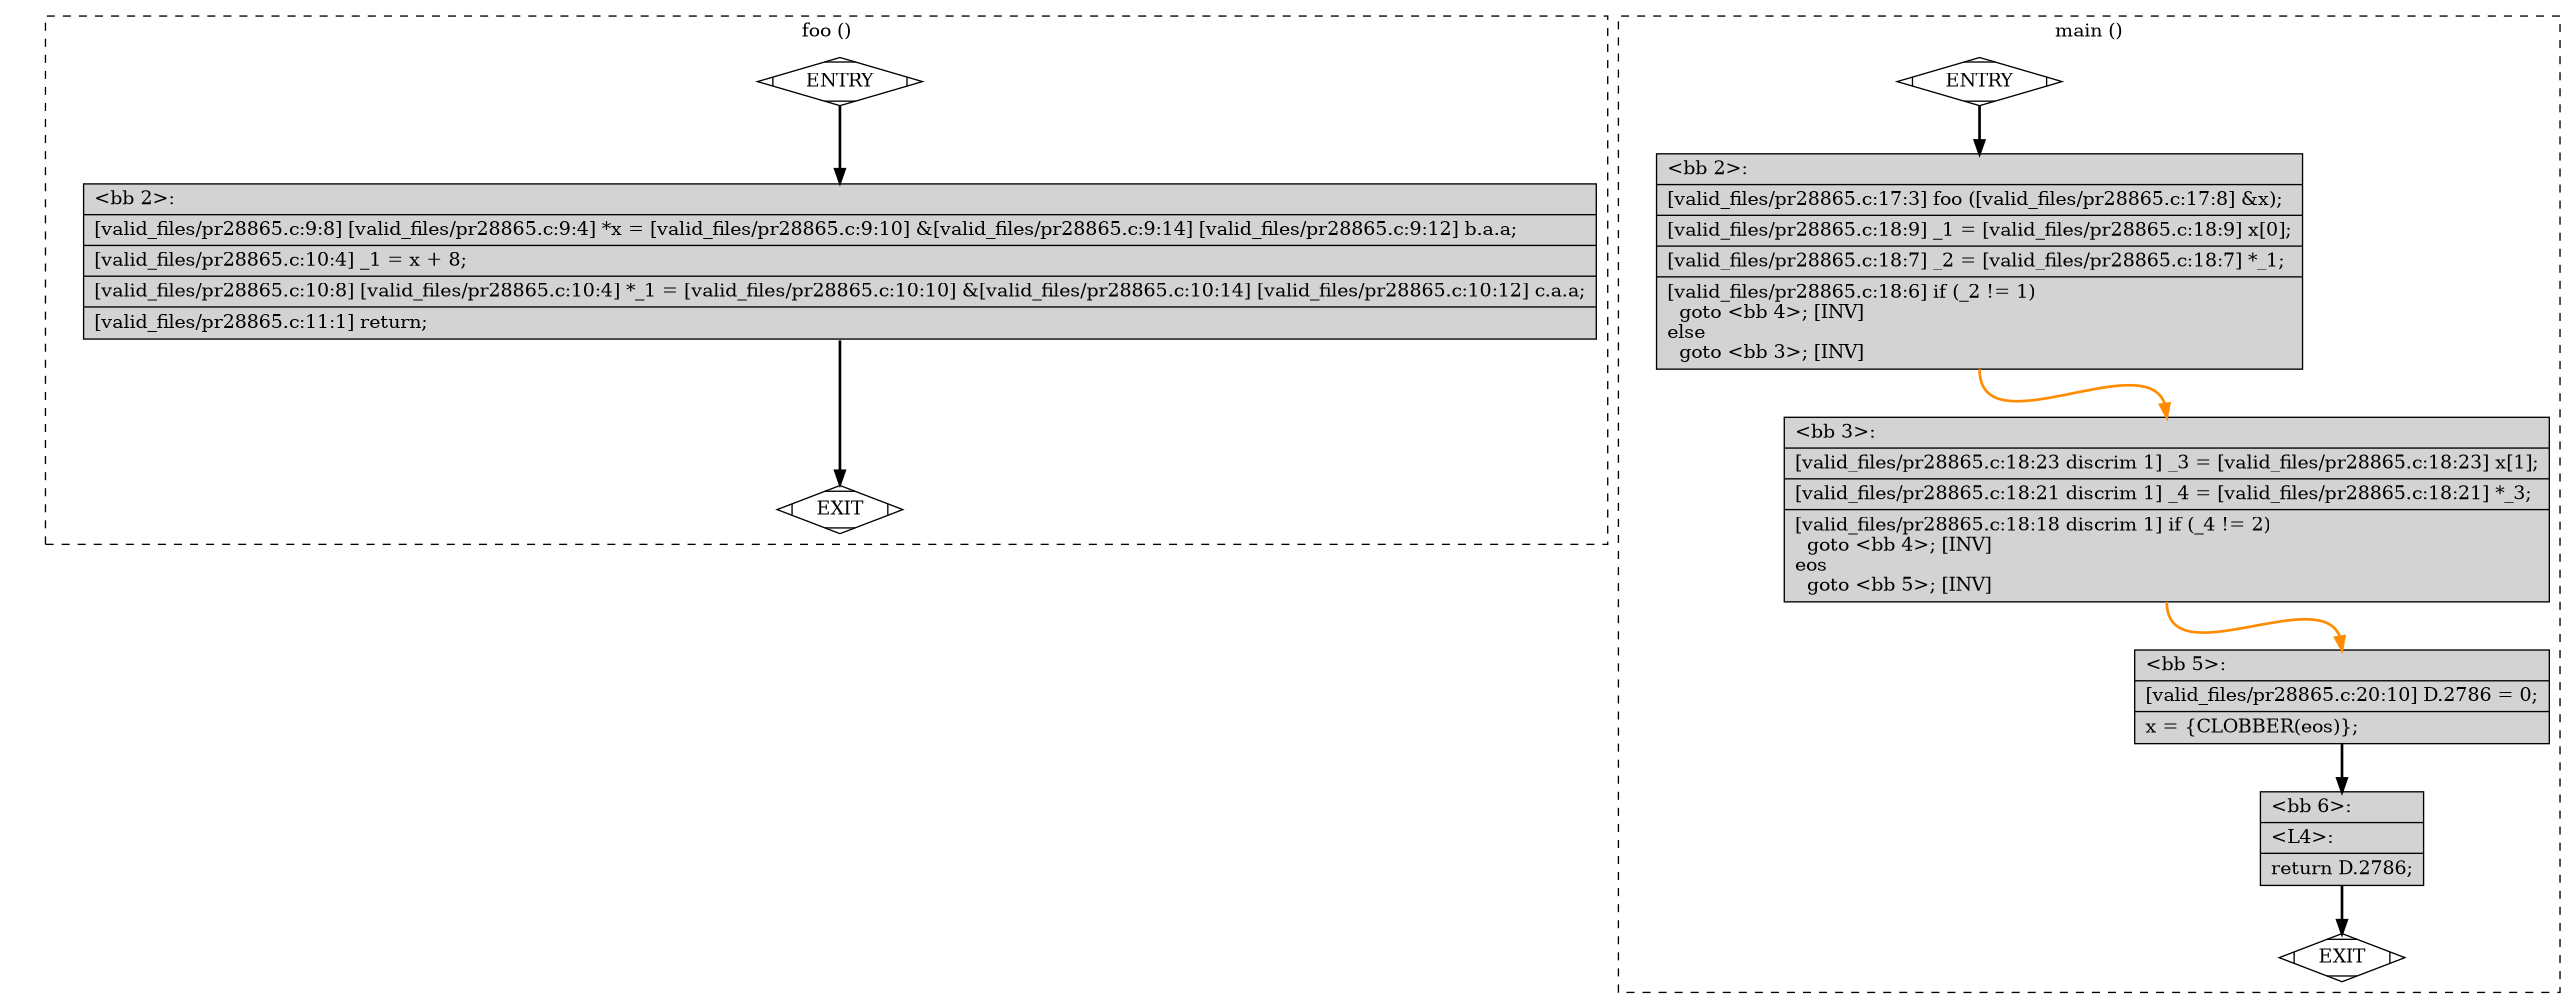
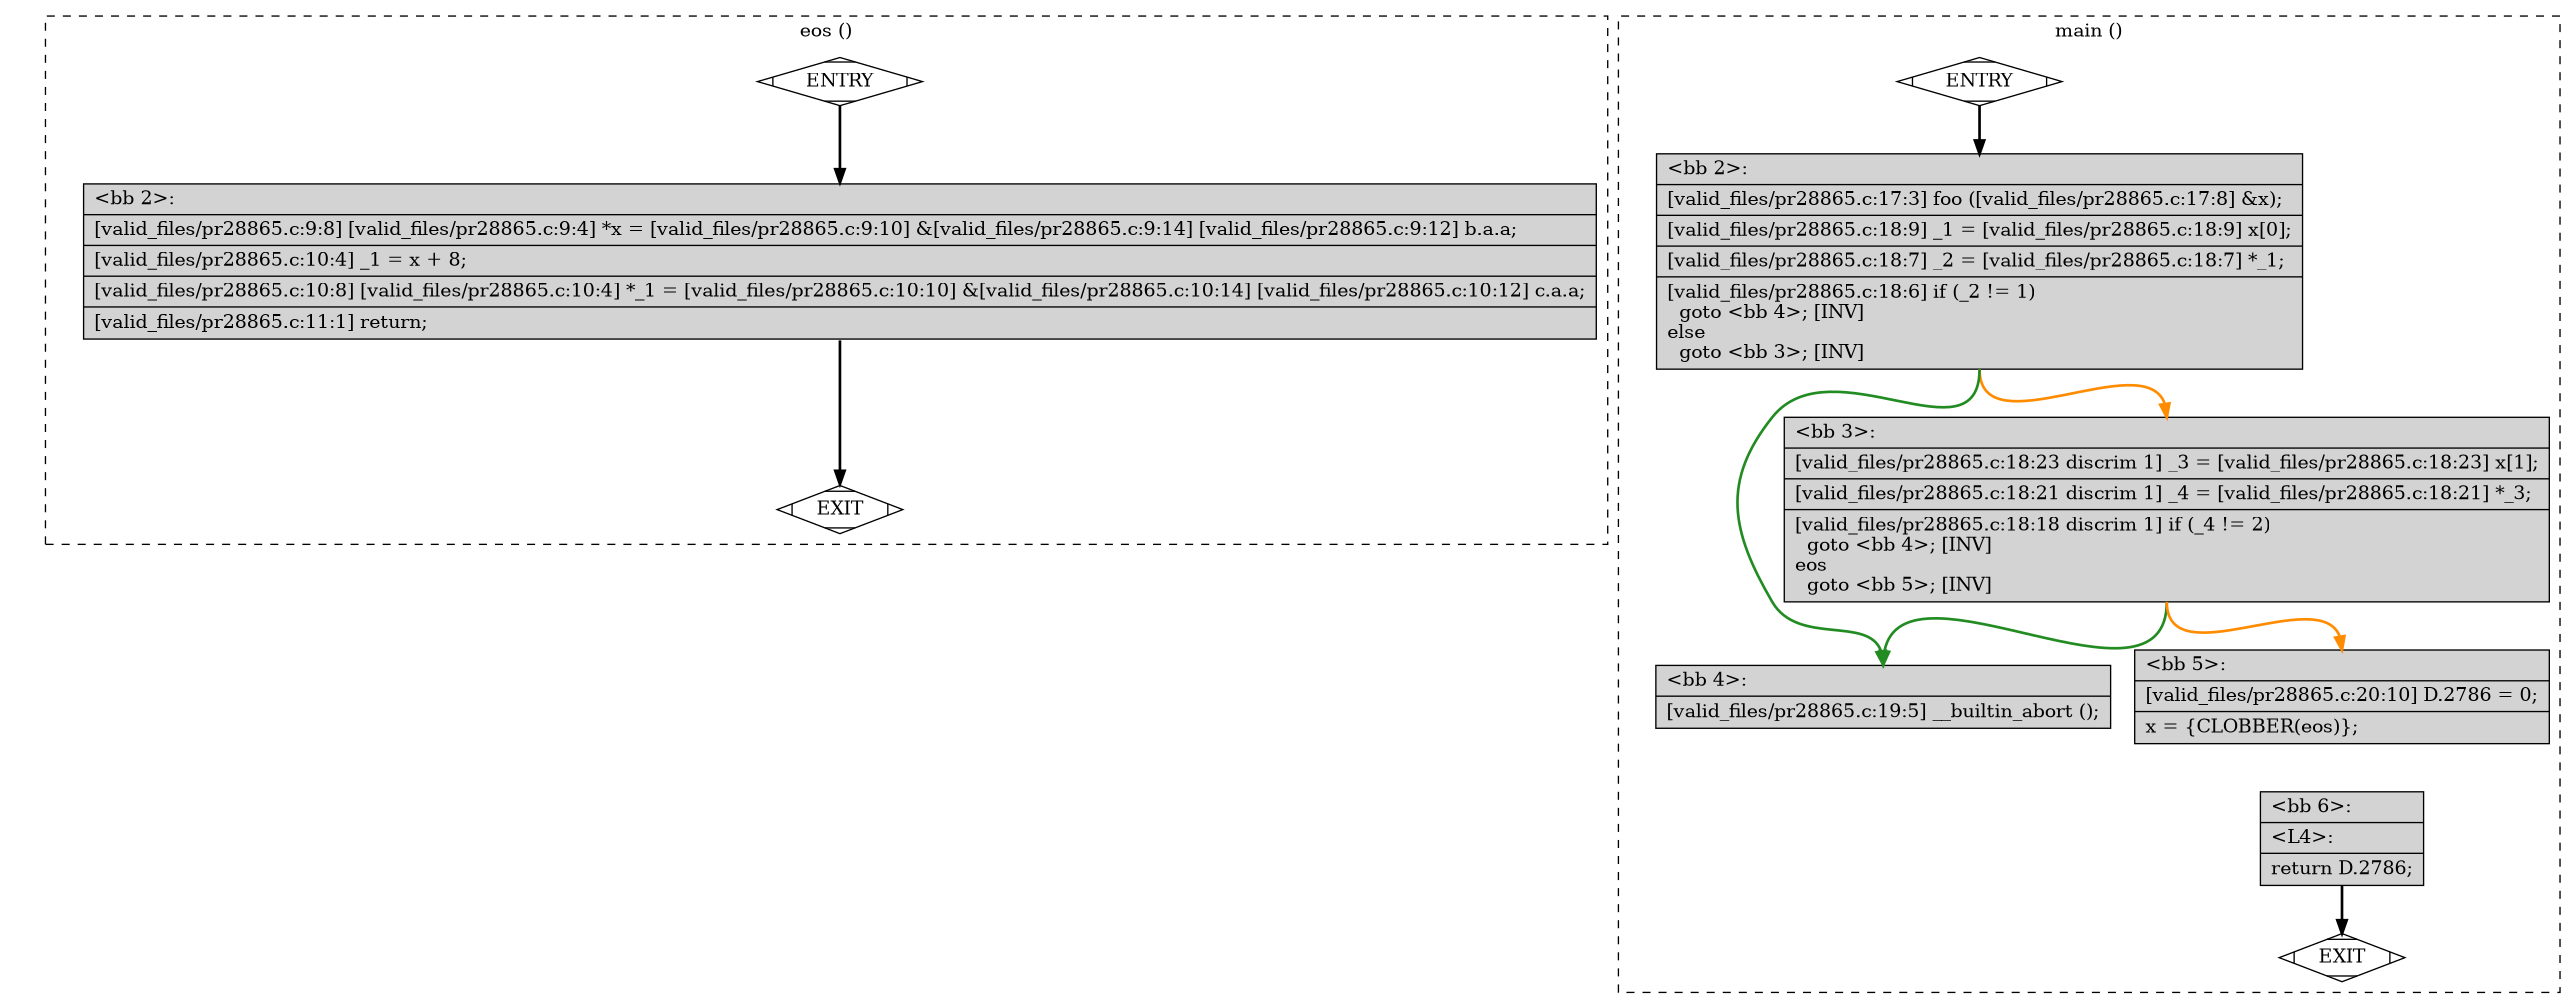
(827, 31) -> (827, 31)
none -> (1883, 697)
(2342, 761) -> none
